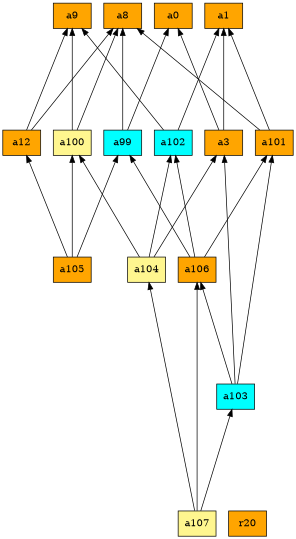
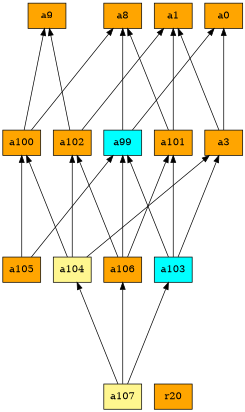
(22, 143) -> none
(72, 143) -> (22, 143)
(173, 143) -> (72, 143)
(217, 337) -> (150, 212)
